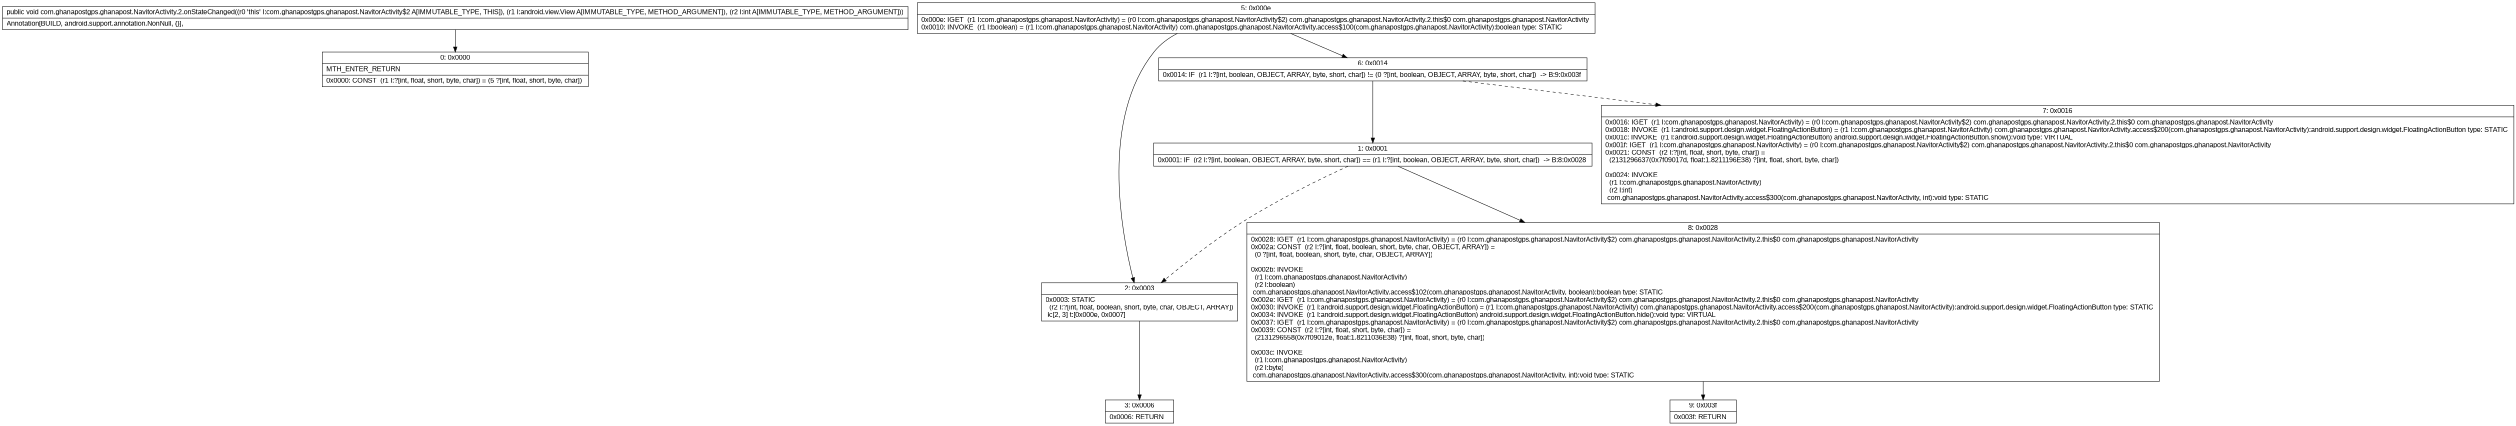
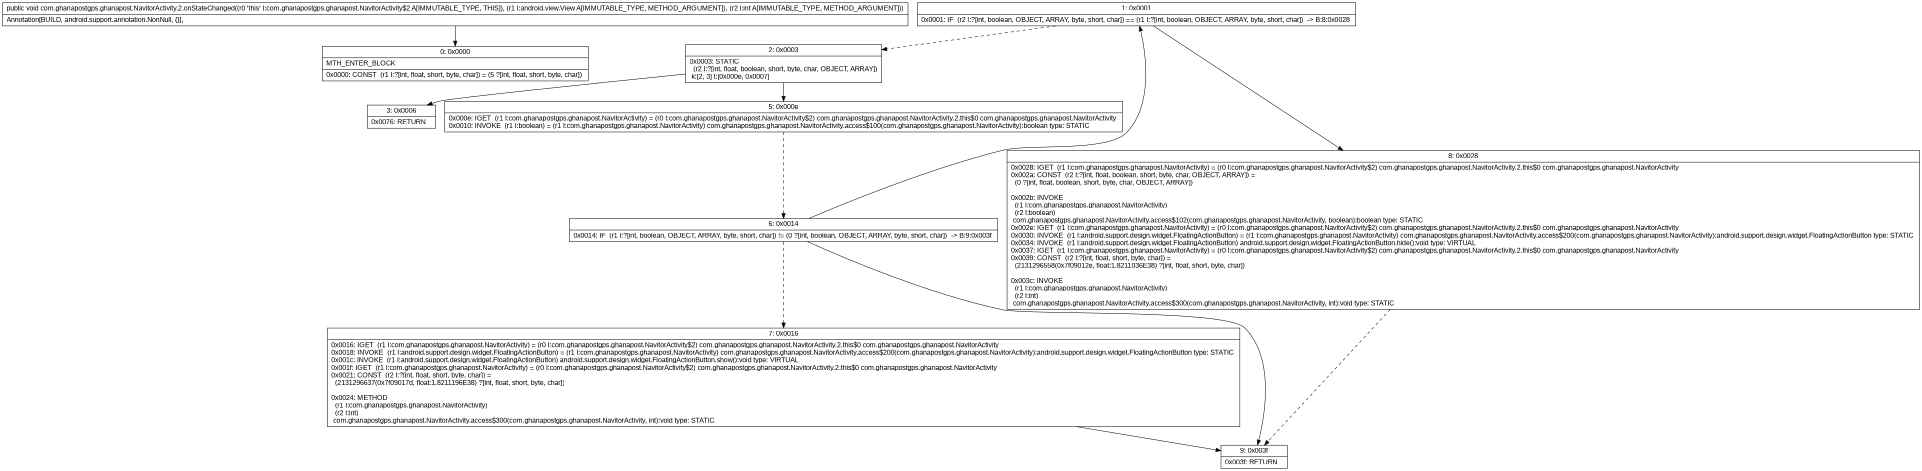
(1317, 45) -> (784, 173)
(364, 69) -> (361, 63)
(1120, 147) -> (784, 89)
(1634, 175) -> (361, 398)
none -> (1080, 313)
(1268, 368) -> (1025, 296)
(1703, 388) -> (1329, 375)
(1140, 417) -> (401, 122)
none -> (1146, 438)
